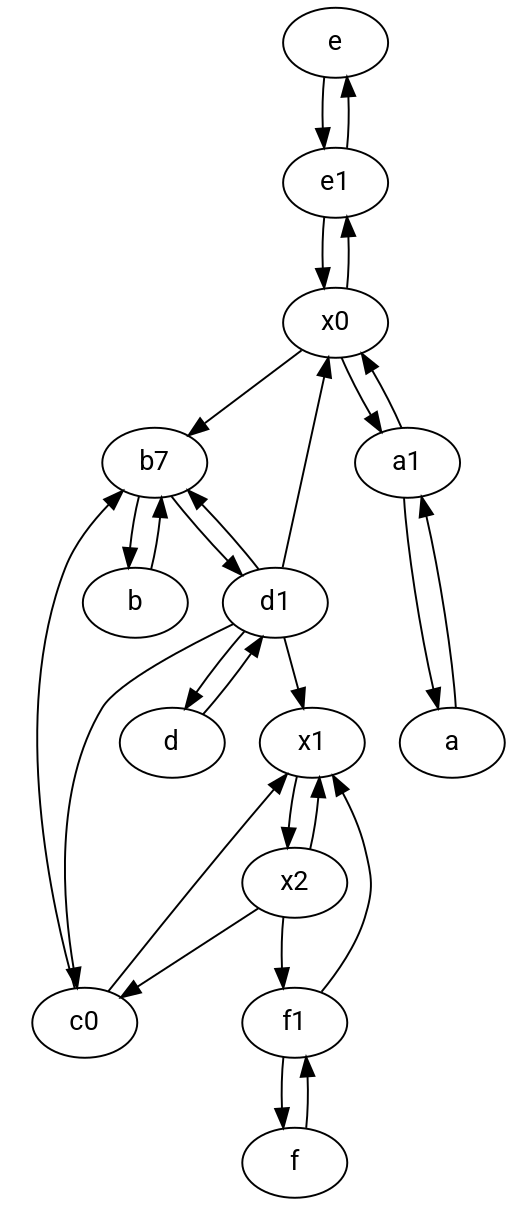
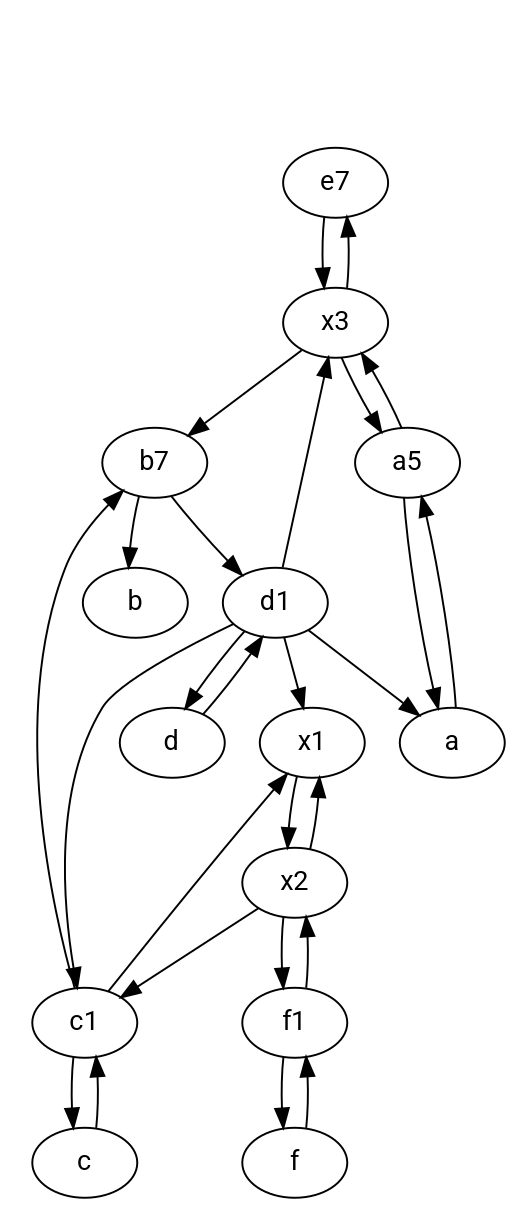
(336, 43) -> none
(336, 183) -> (336, 183)
(336, 323) -> (336, 323)
(408, 463) -> (408, 463)
(231, 536) -> (356, 667)
(157, 543) -> none
(370, 896) -> (308, 962)
(85, 1023) -> (85, 1023)
none -> (85, 1163)
